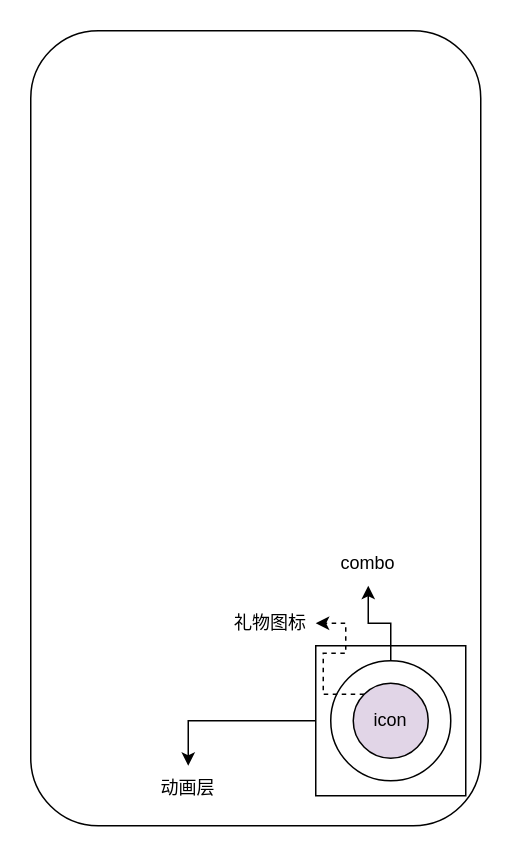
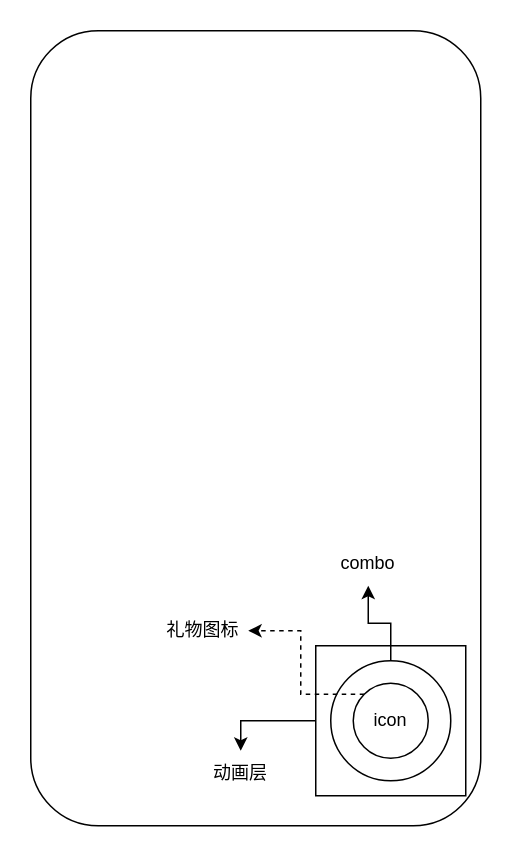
(271, 623) -> (203, 631)
(391, 721) -> (391, 721)
(188, 788) -> (241, 773)
